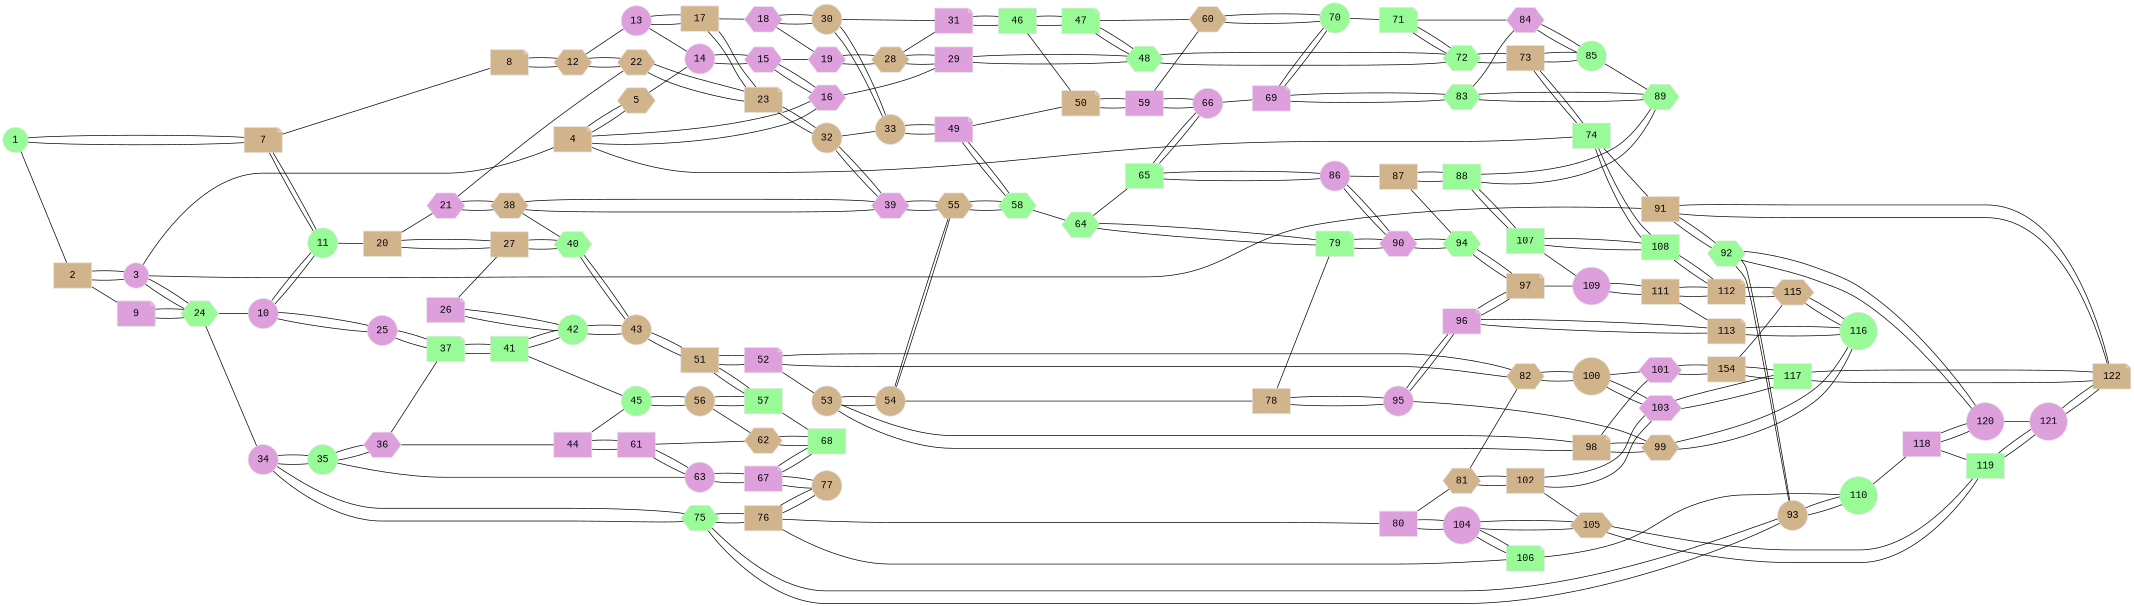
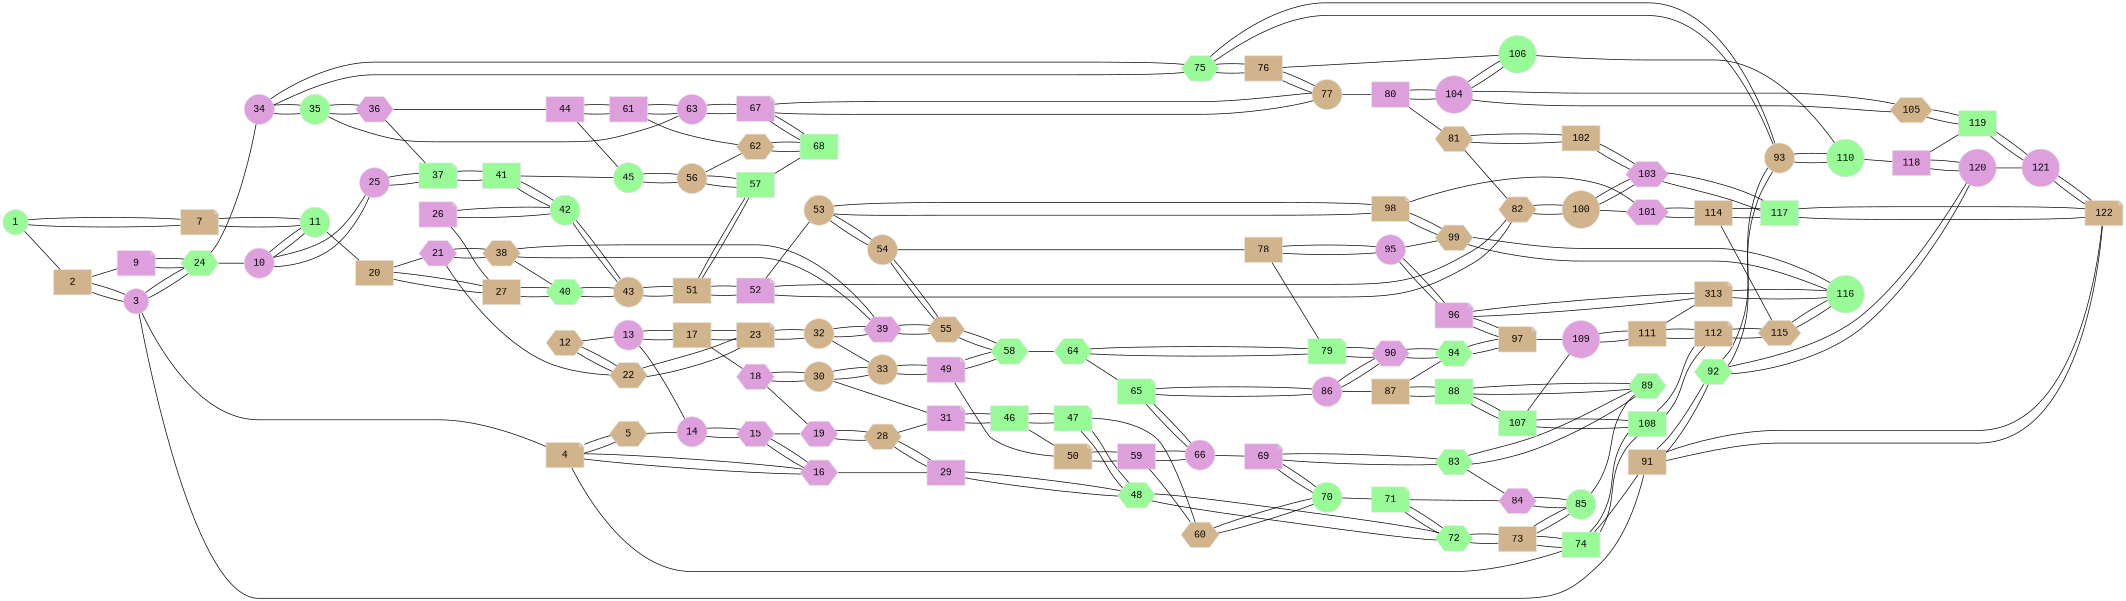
(509, 62) -> none
(1726, 331) -> (1713, 294)
(1726, 369) -> (1713, 213)
(1561, 505) -> none
(1081, 522) -> (1357, 95)
(1525, 558) -> (1518, 54)
